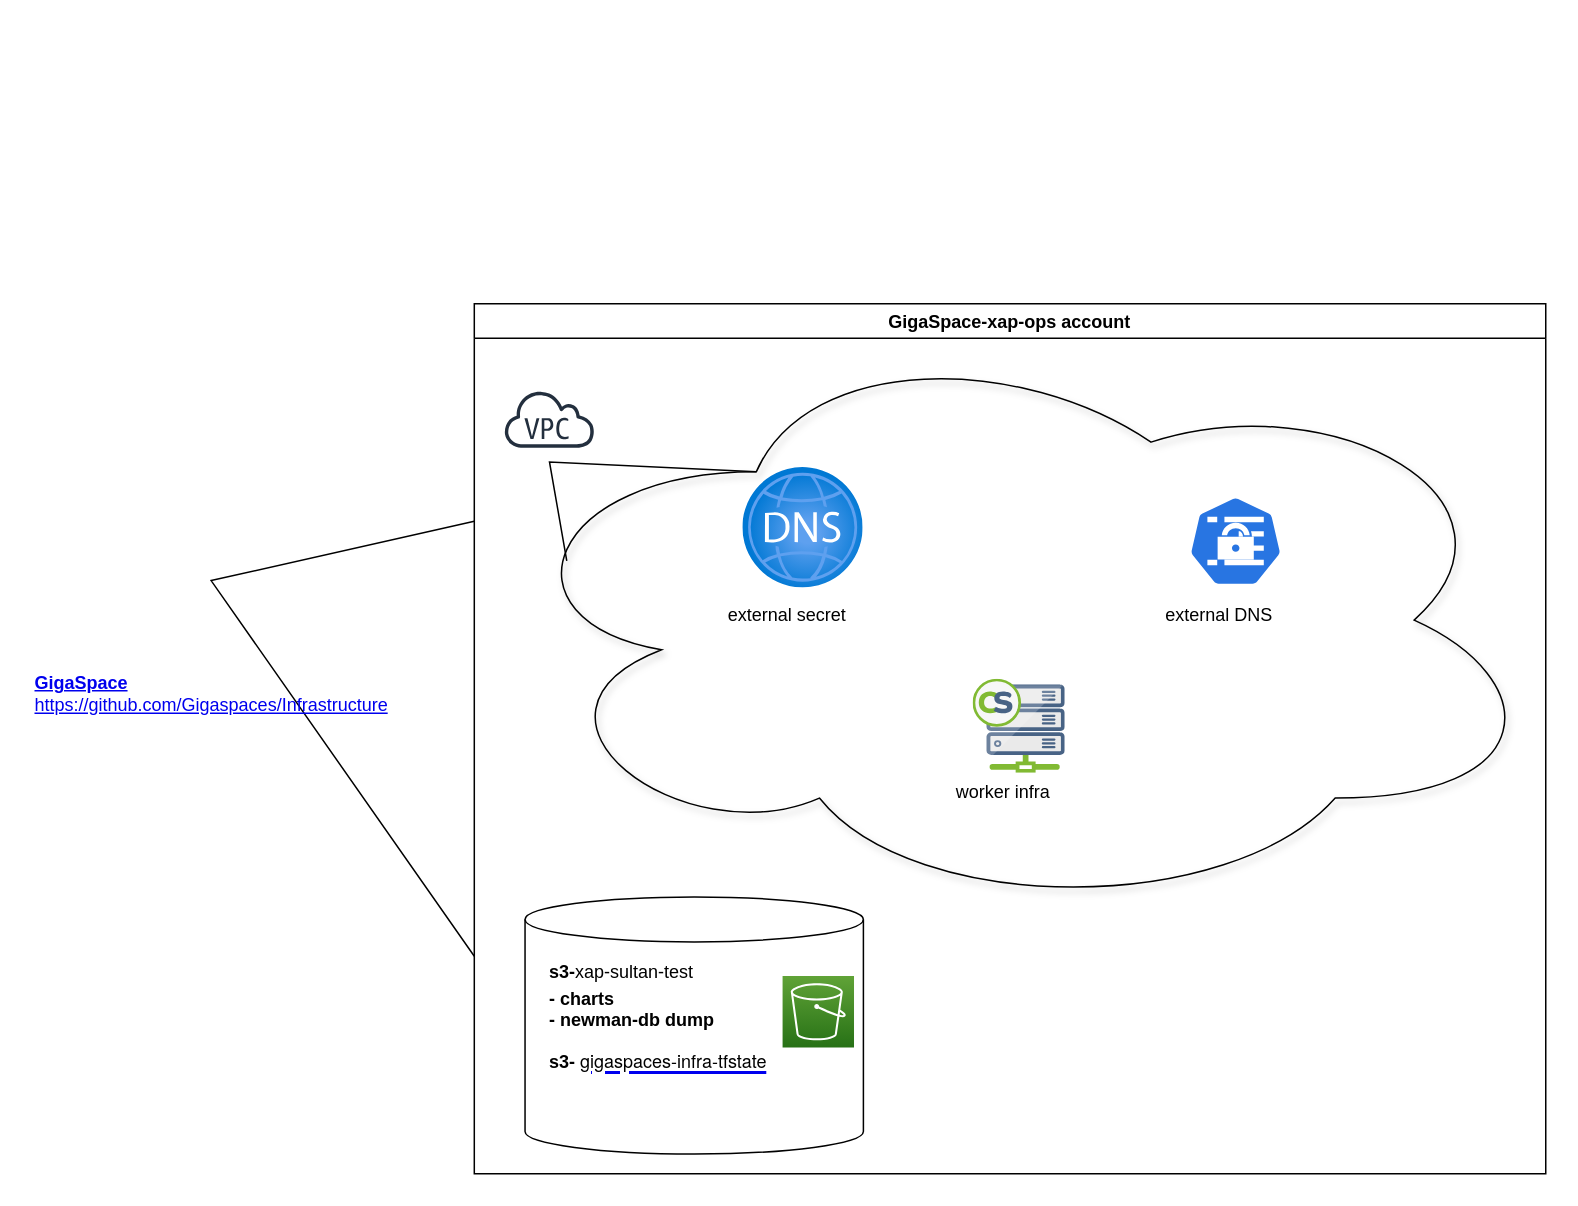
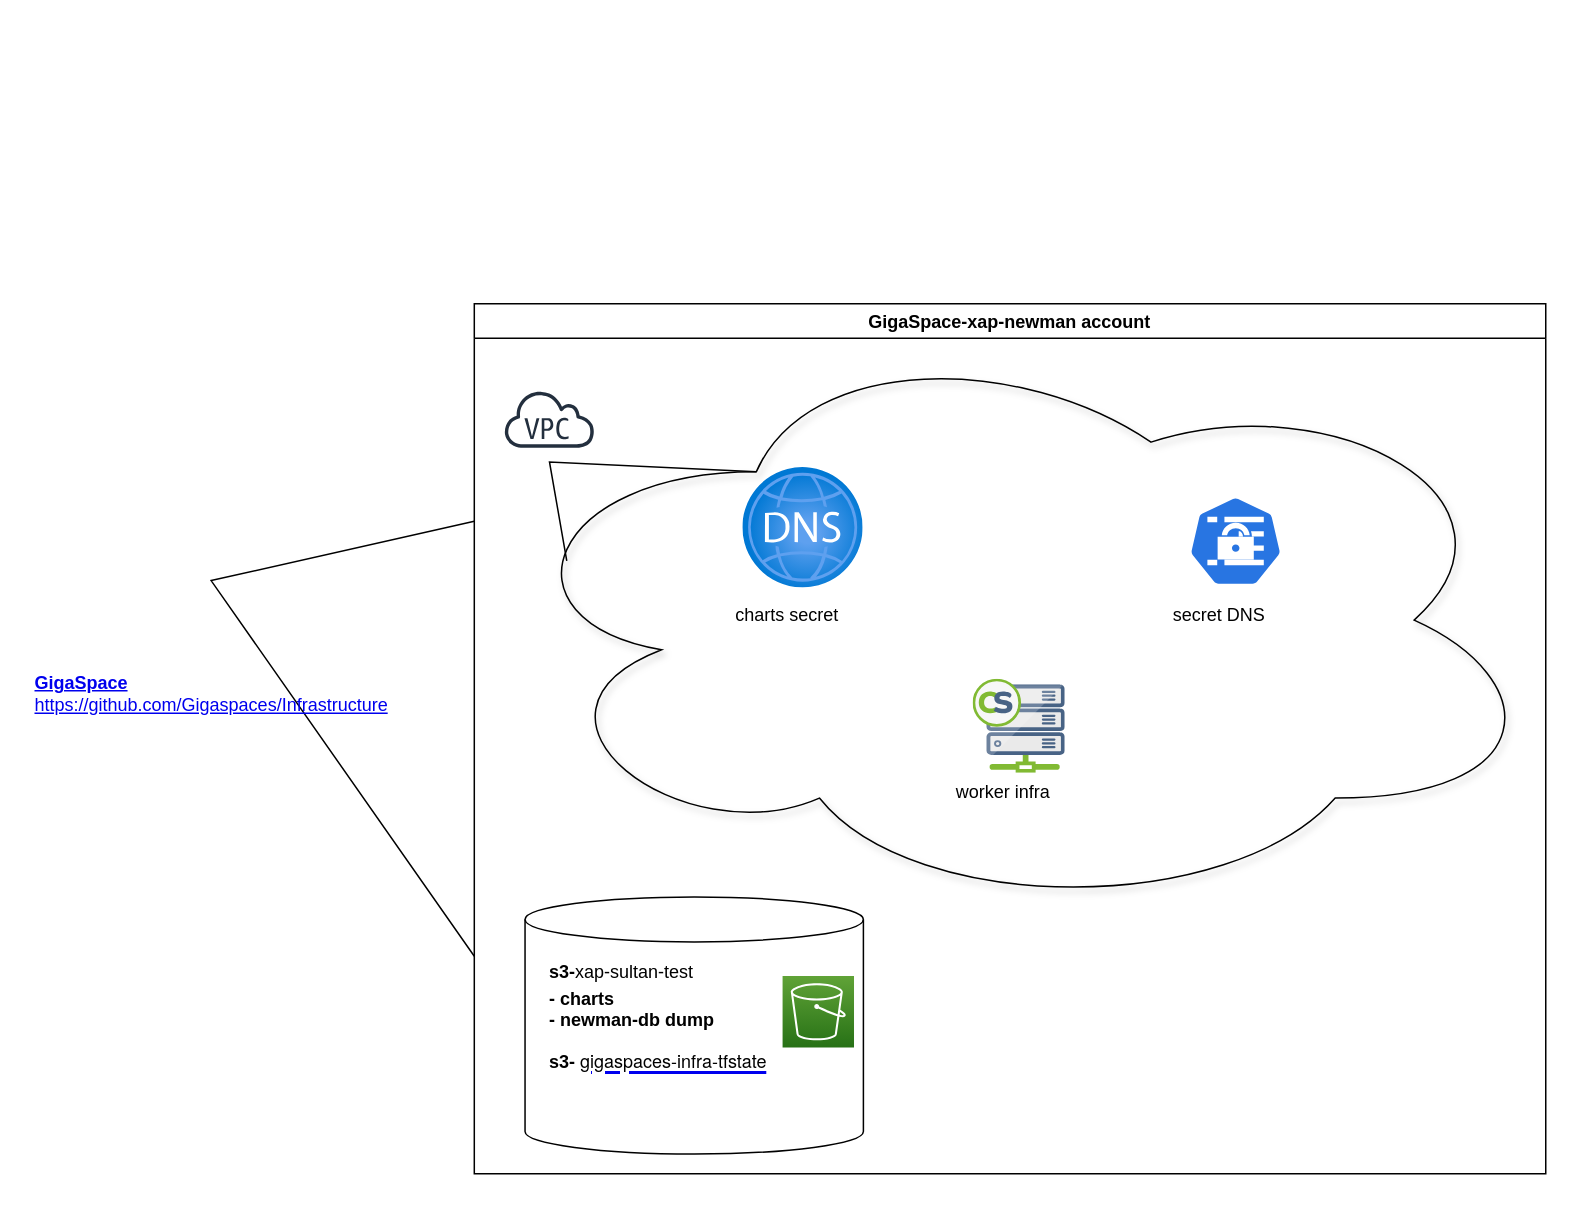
(1009, 322) -> (1009, 322)
(788, 616) -> (788, 616)
(1220, 616) -> (1220, 616)
